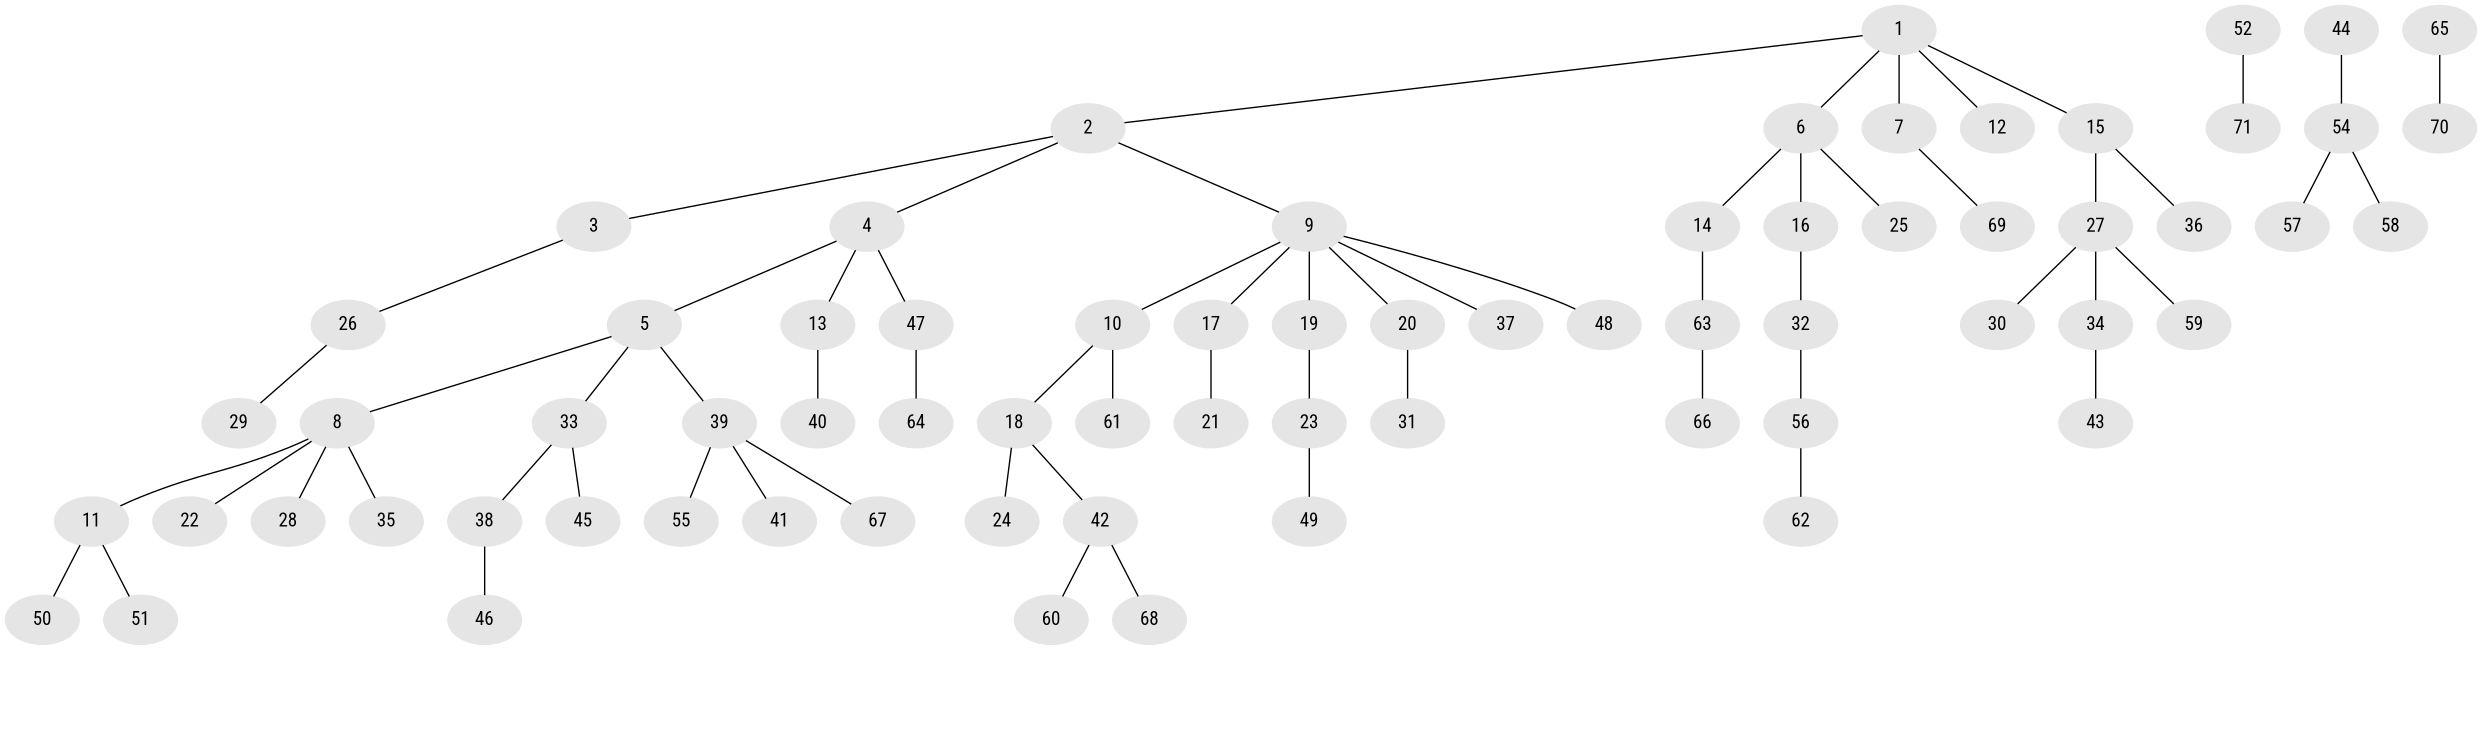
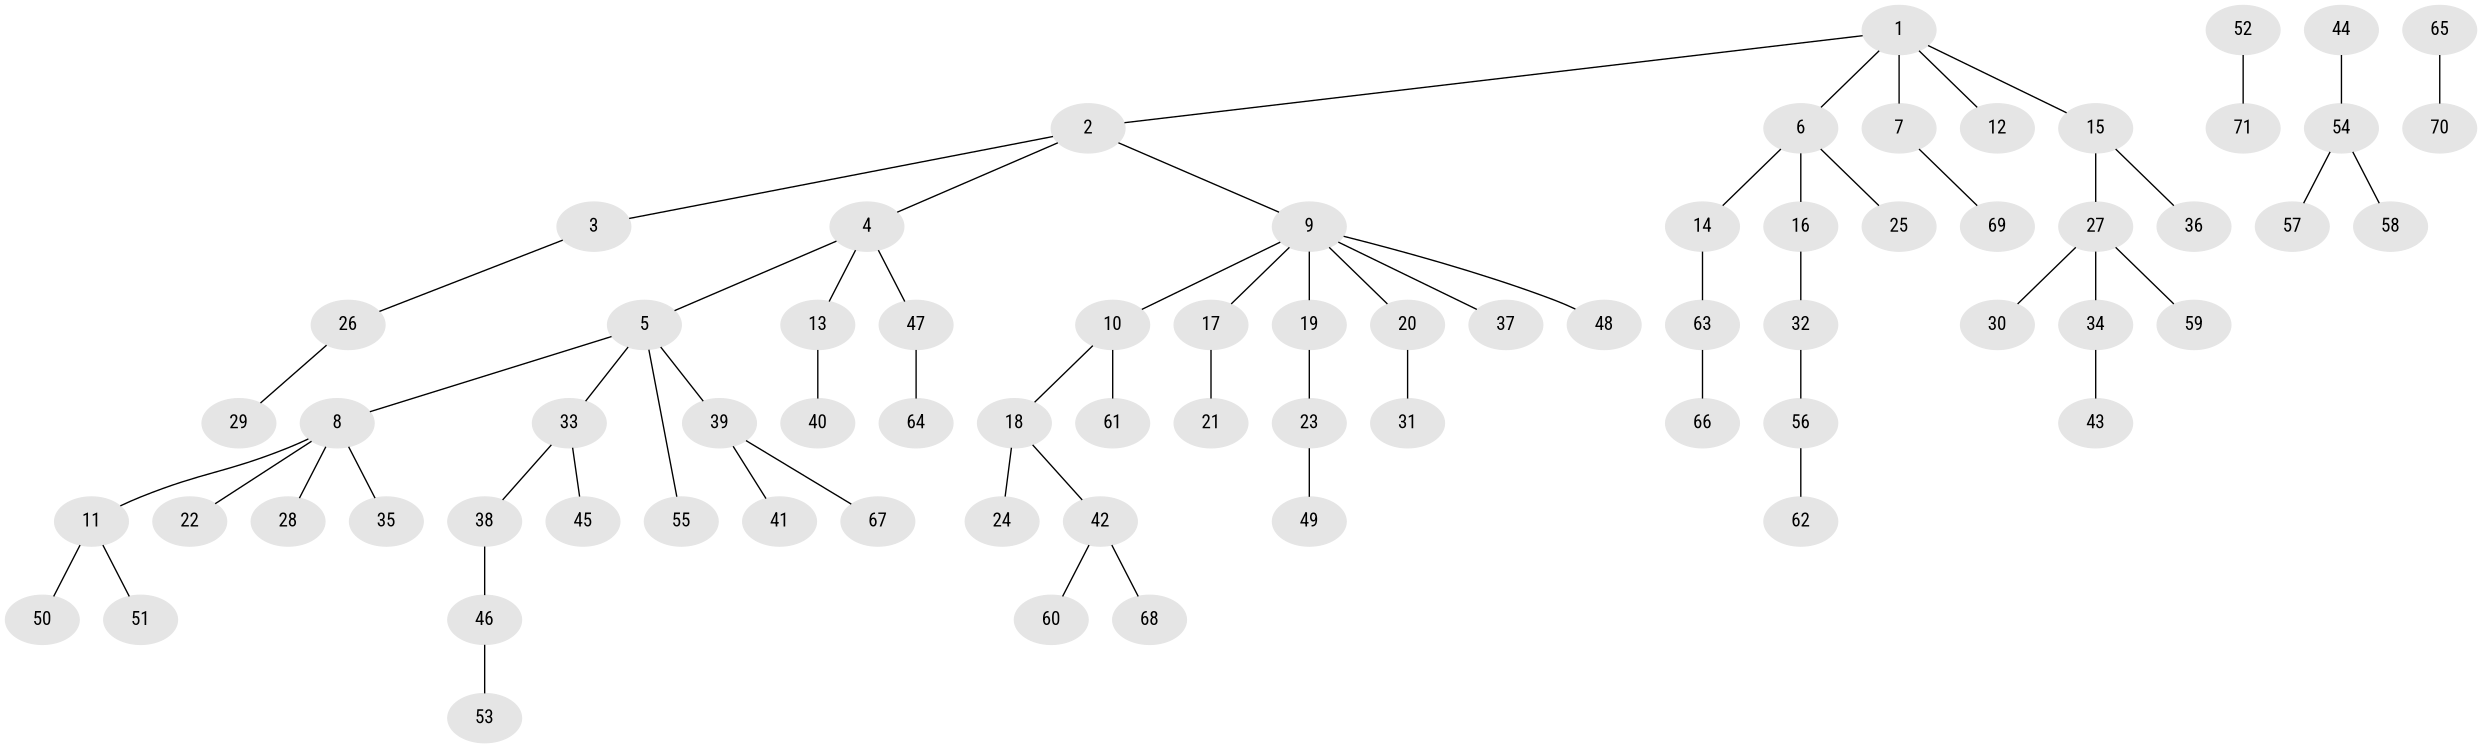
(700, 472) -> (663, 423)
none -> (485, 718)
